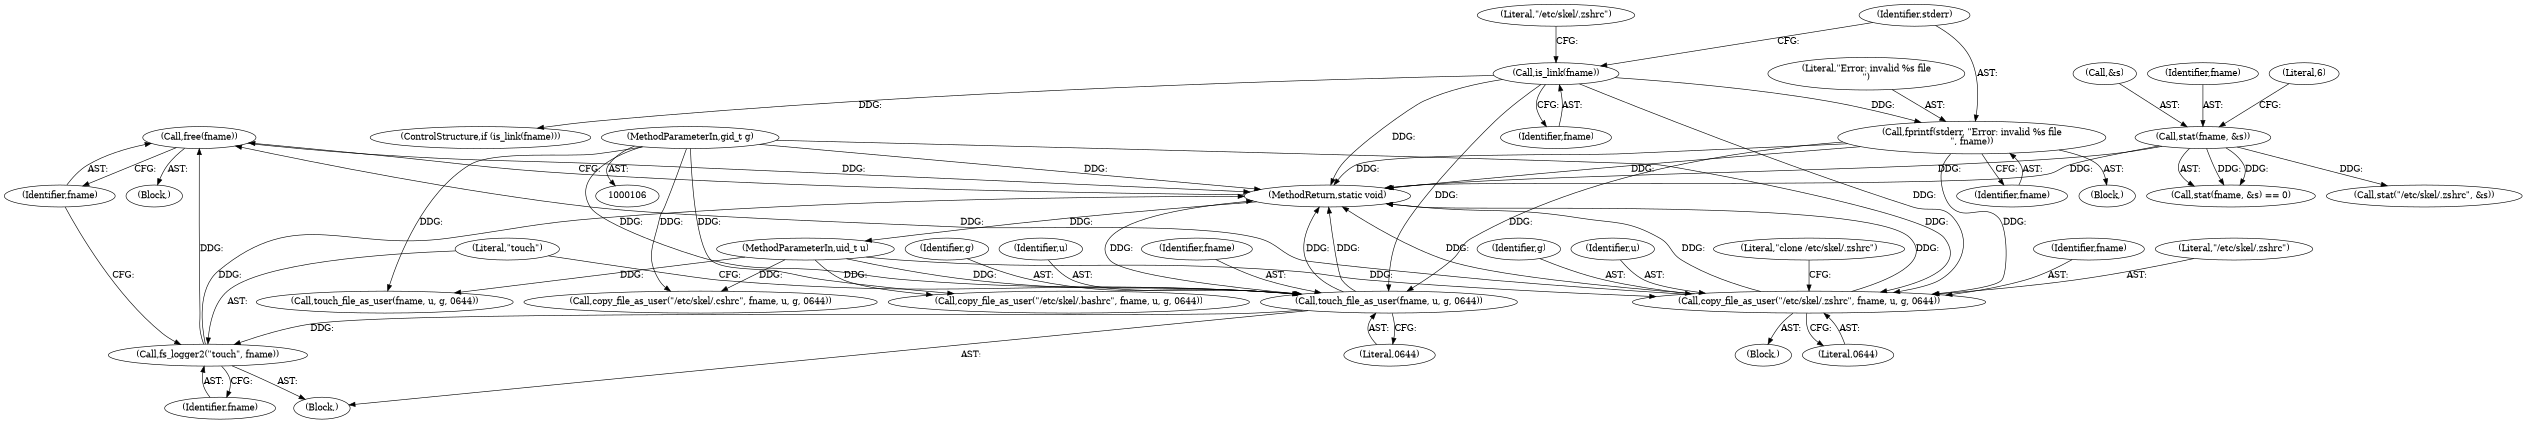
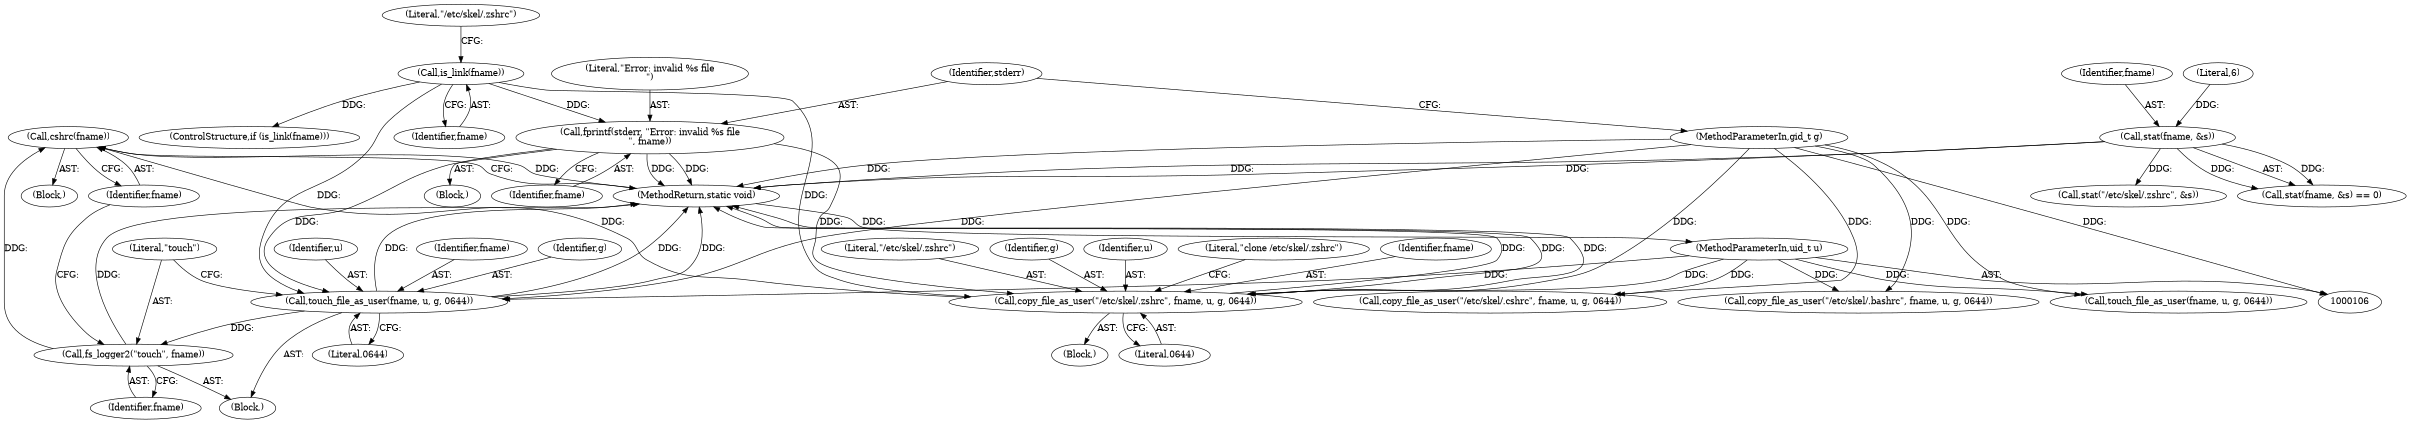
(1740, 44) -> (1359, 105)
(2105, 74) -> none
(2272, 106) -> (2209, 106)
(1407, 111) -> none
(199, 138) -> (68, 138)
(620, 169) -> (2096, 223)
none -> (2068, 284)
